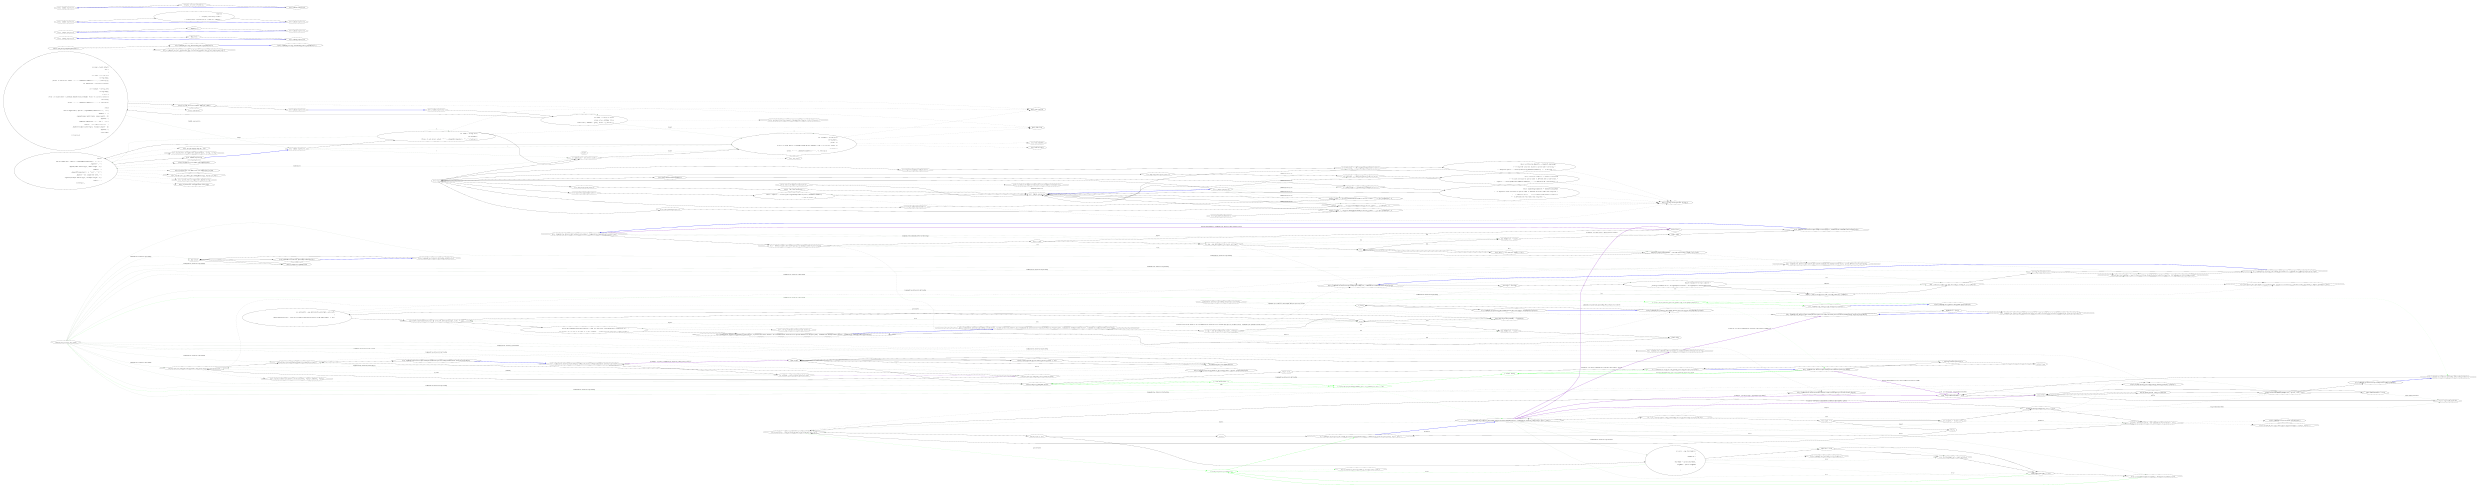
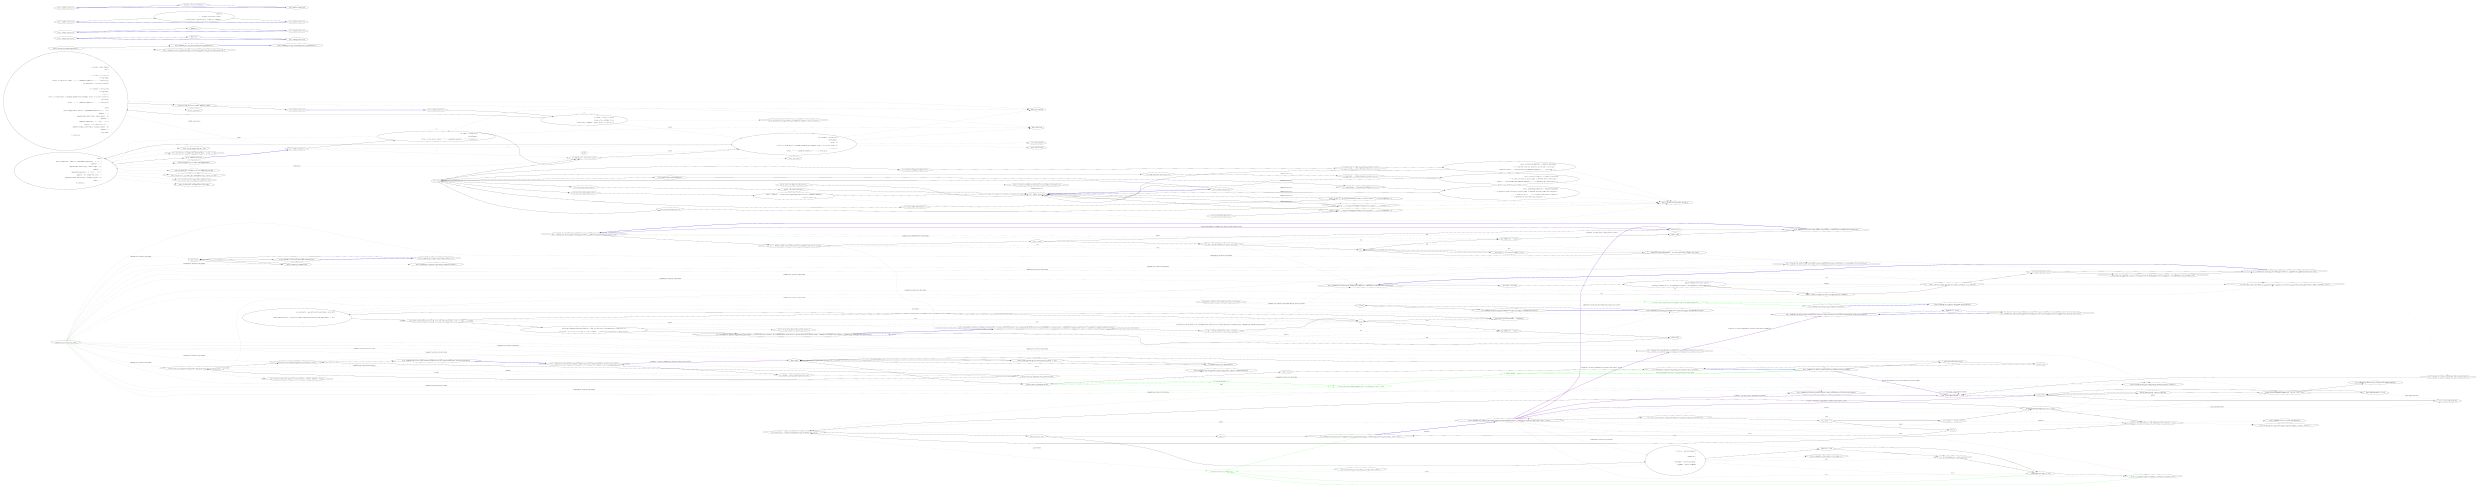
none -> (436, 264)
(1433, 296) -> (773, 279)
(2411, 380) -> none
